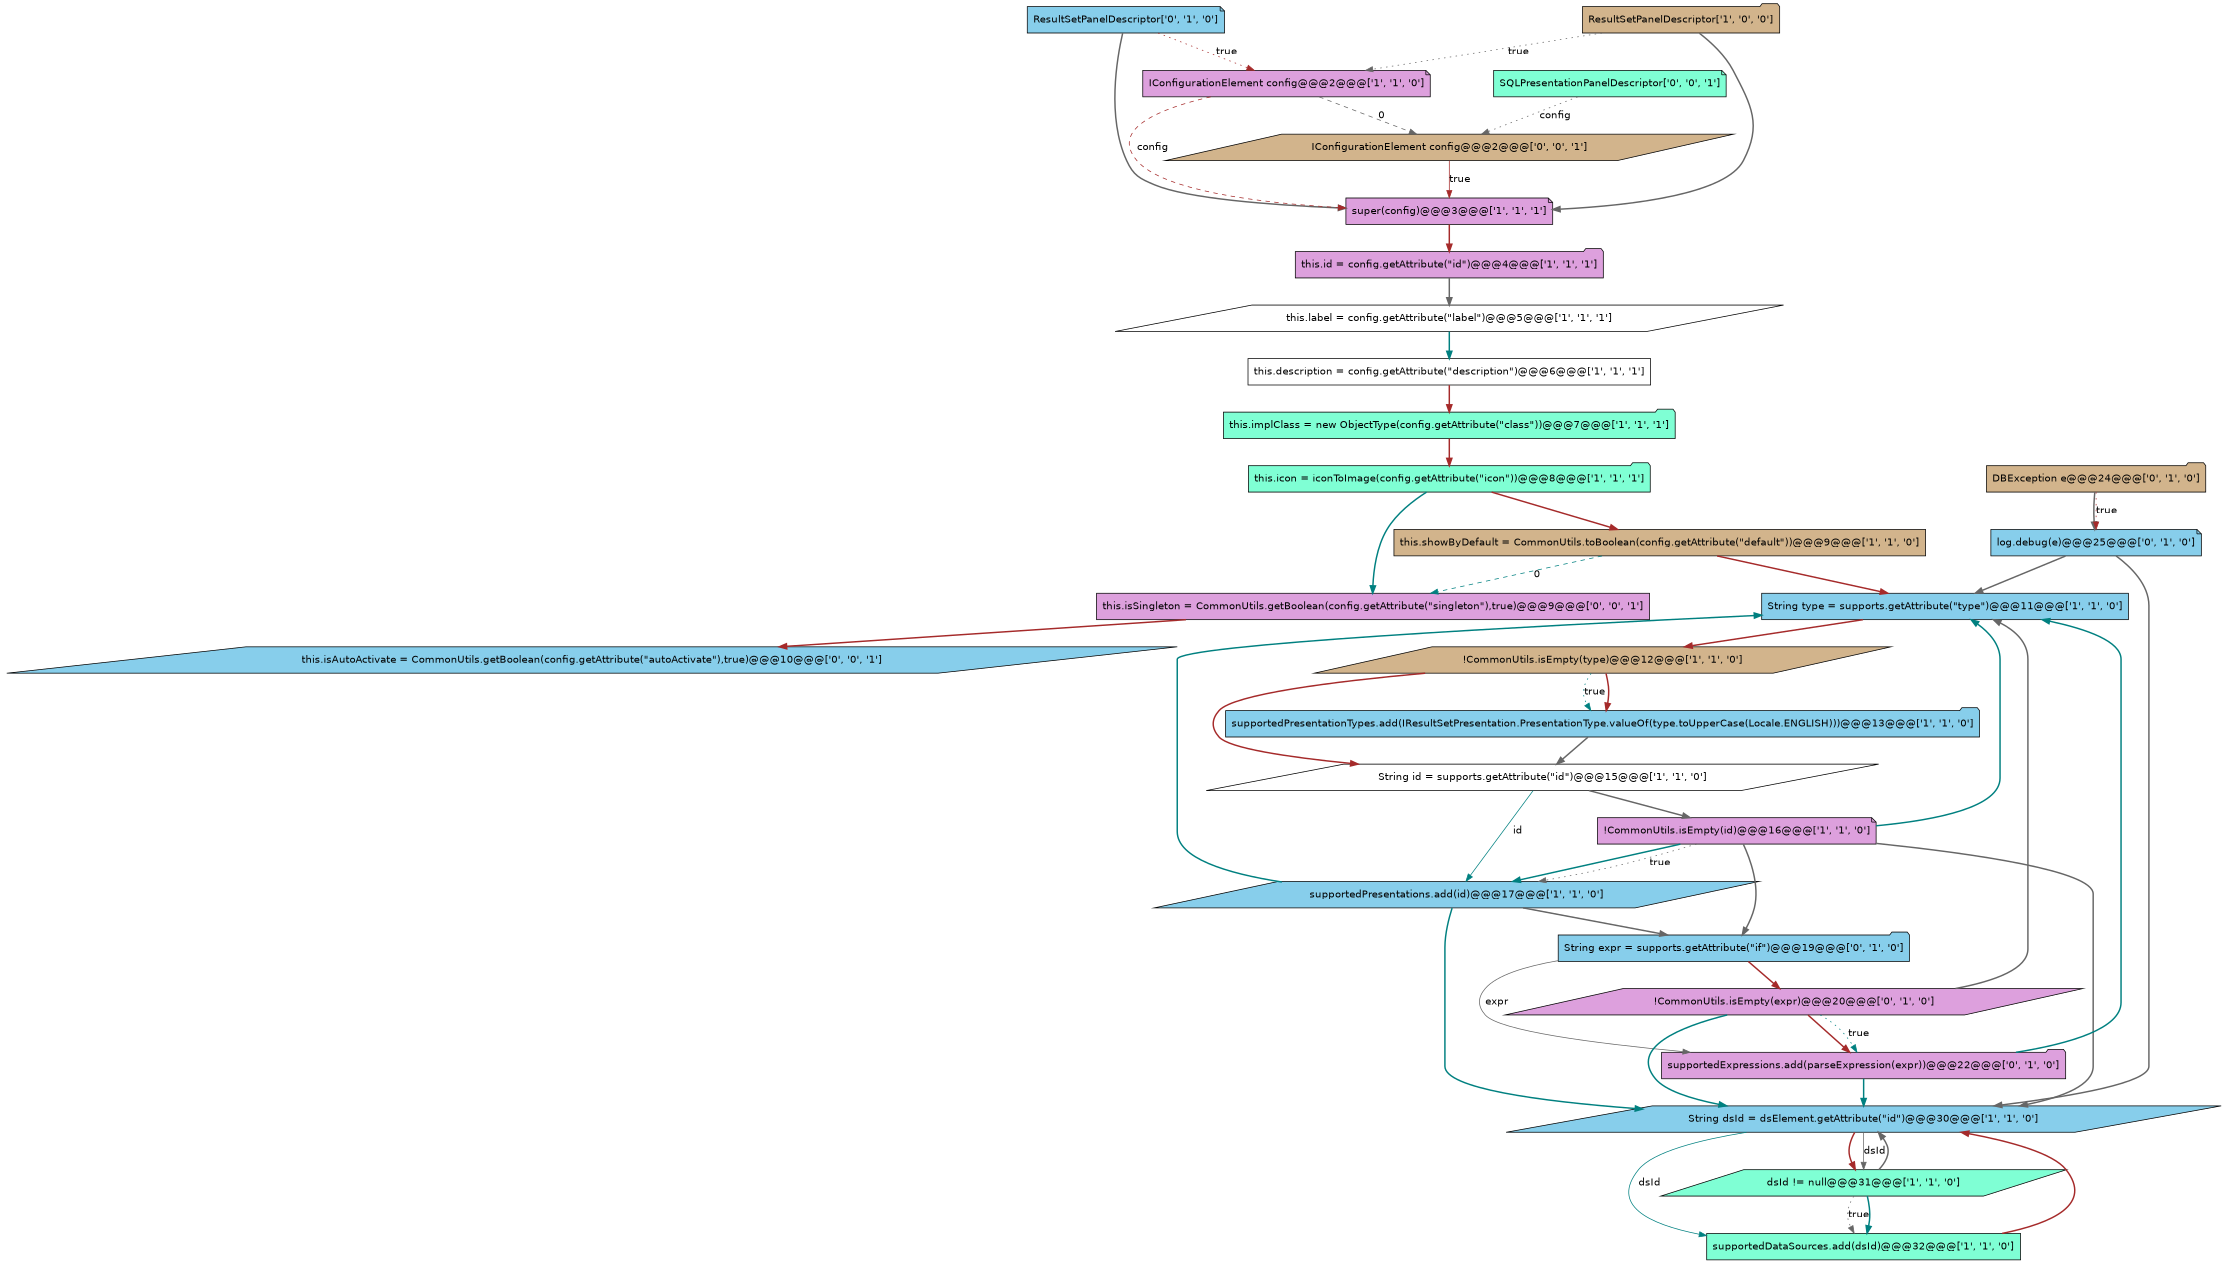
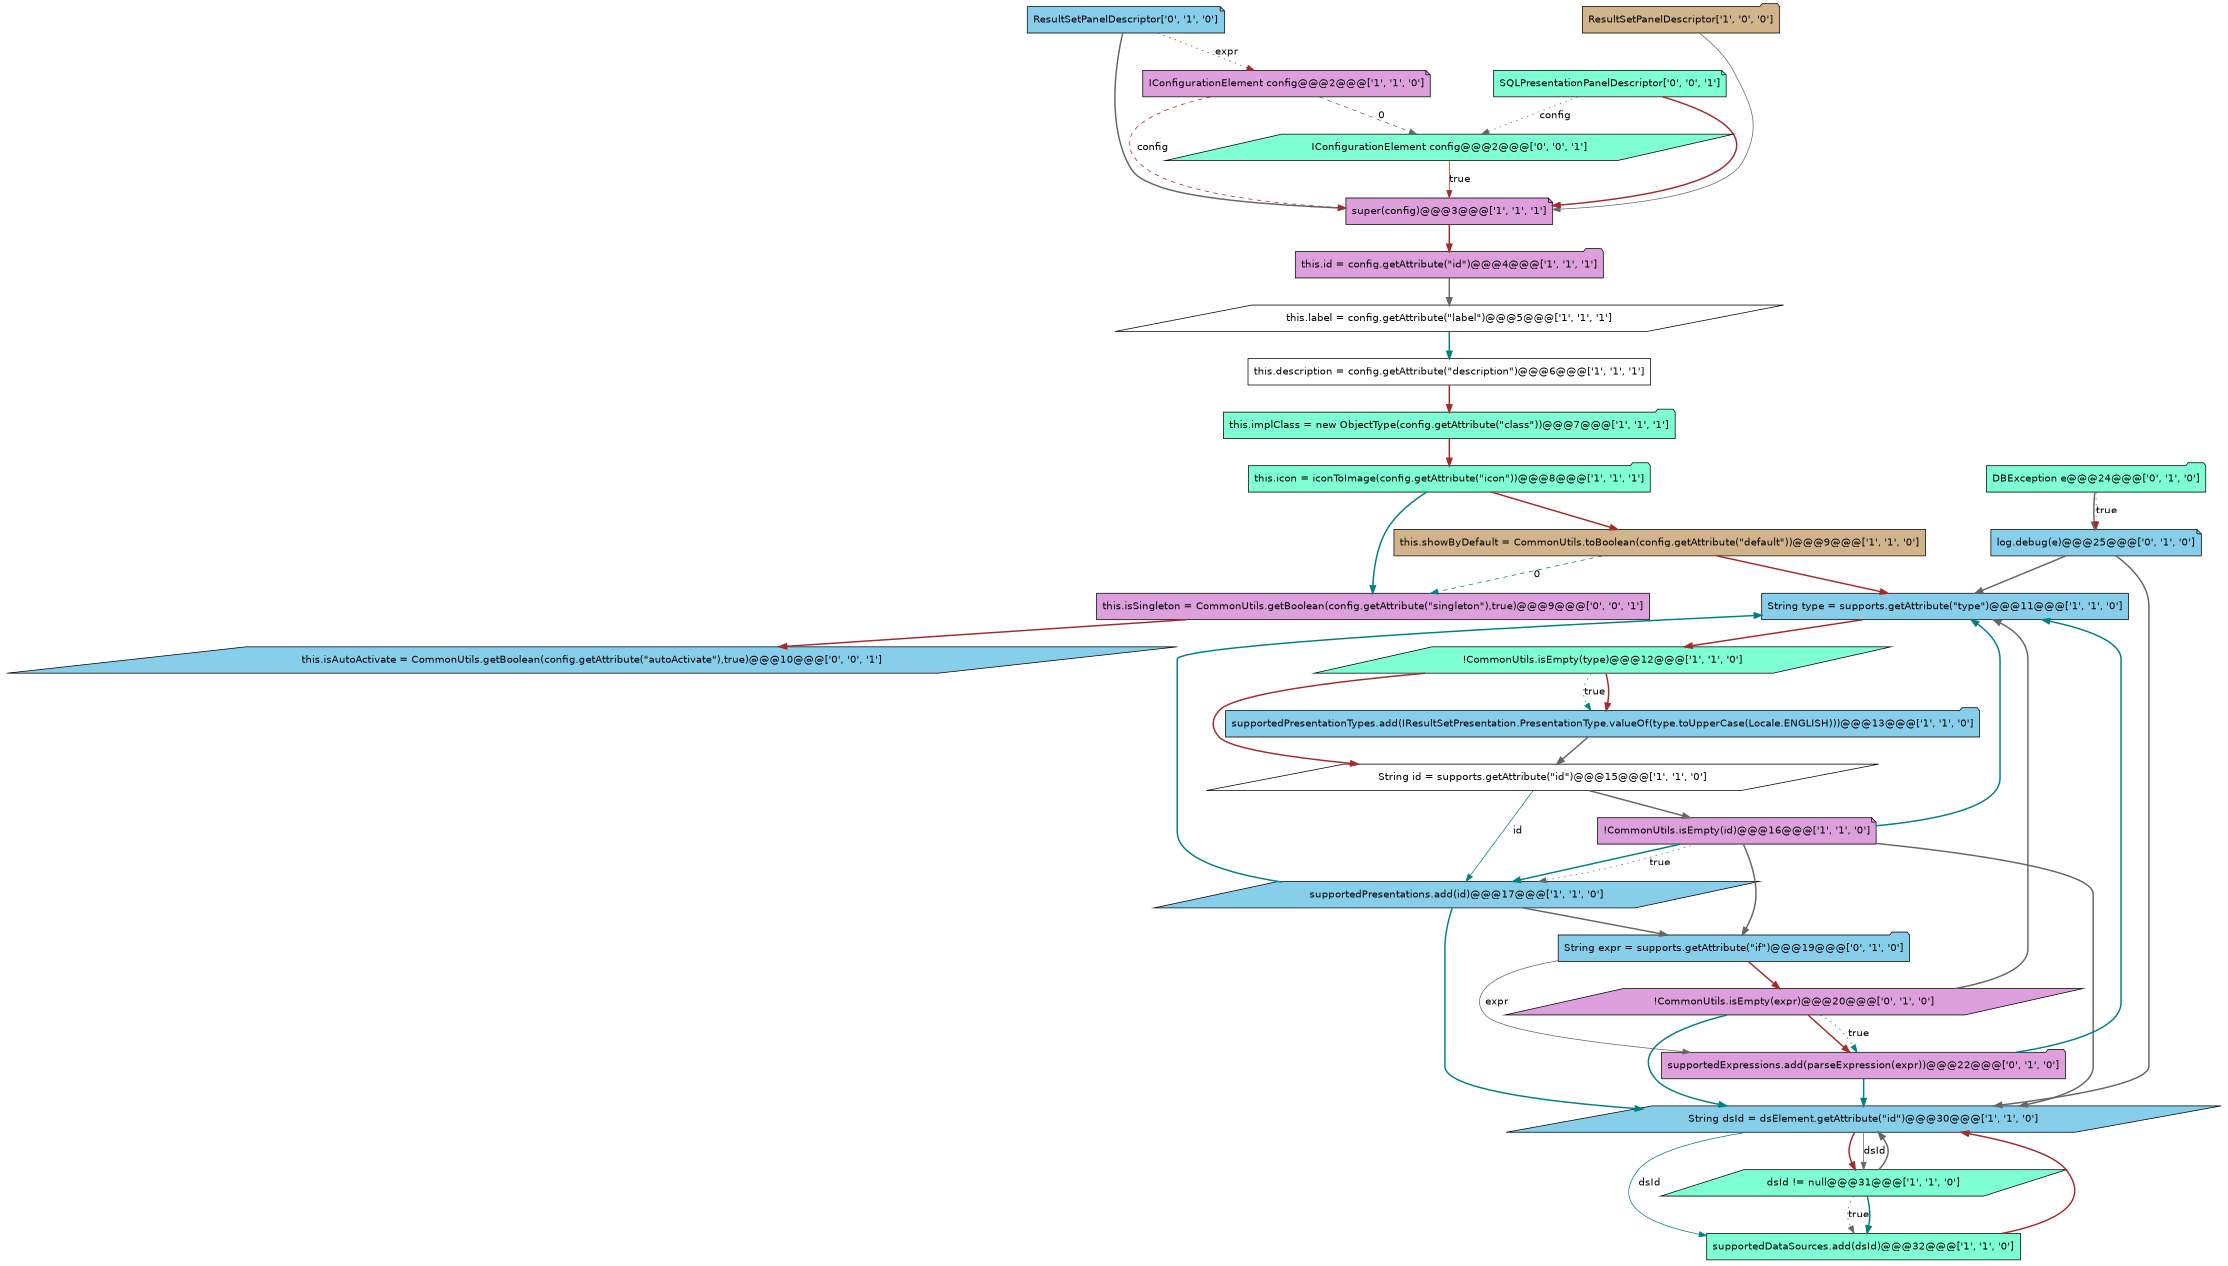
(1487, 51) -> none
(1227, 52) -> (1227, 52)
(1449, 147) -> (1449, 147)
(1726, 177) -> (1726, 177)
none -> (1701, 179)
(2096, 479) -> (2096, 479)
(1603, 660) -> (1603, 660)
